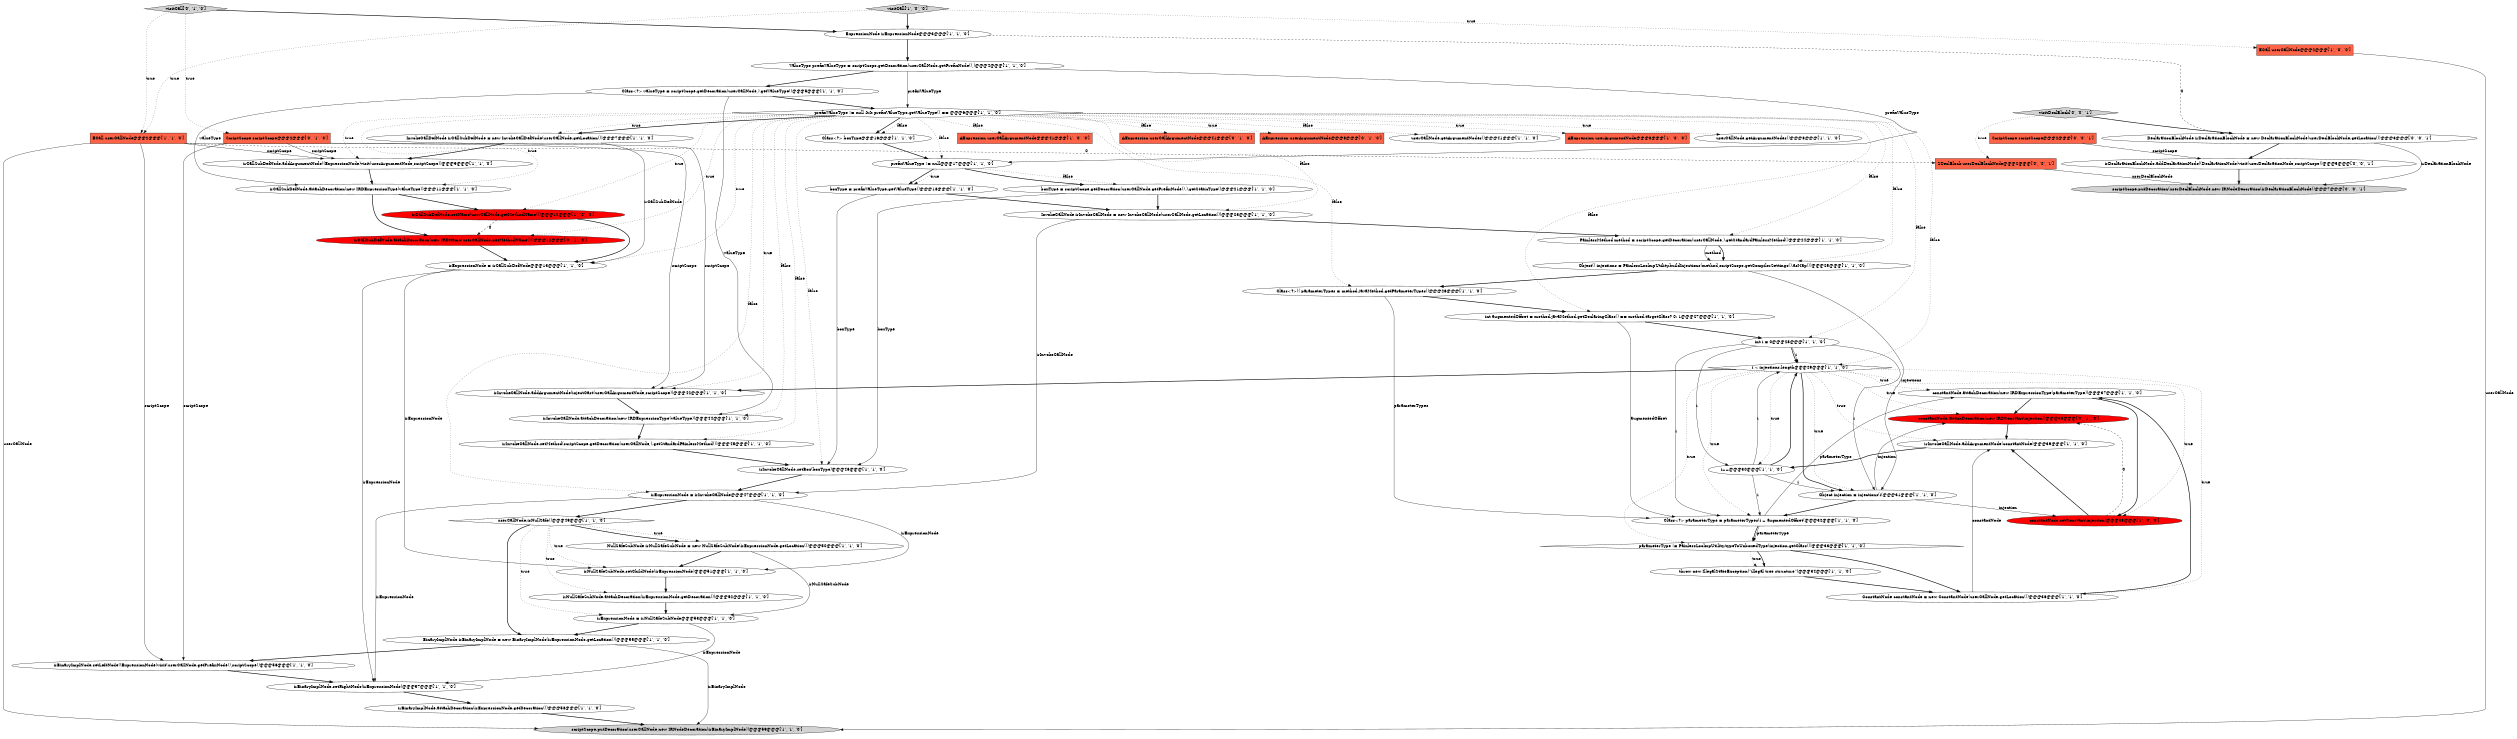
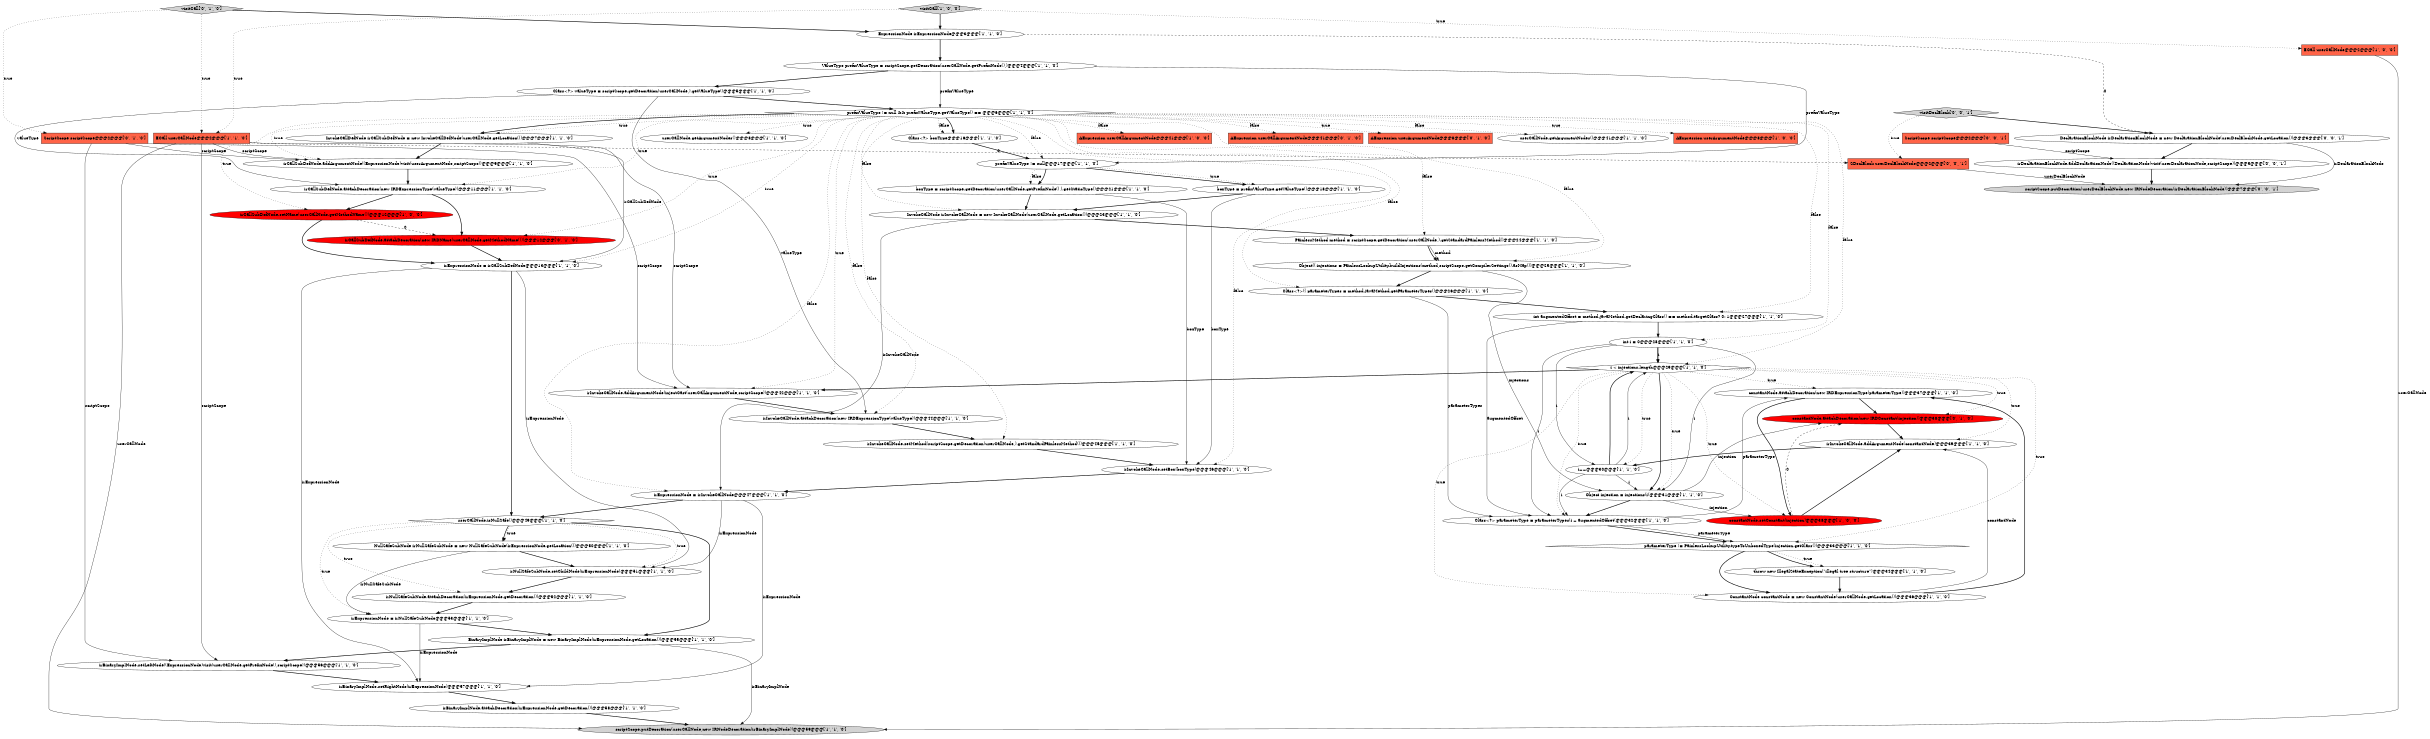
none -> (511, 392)
